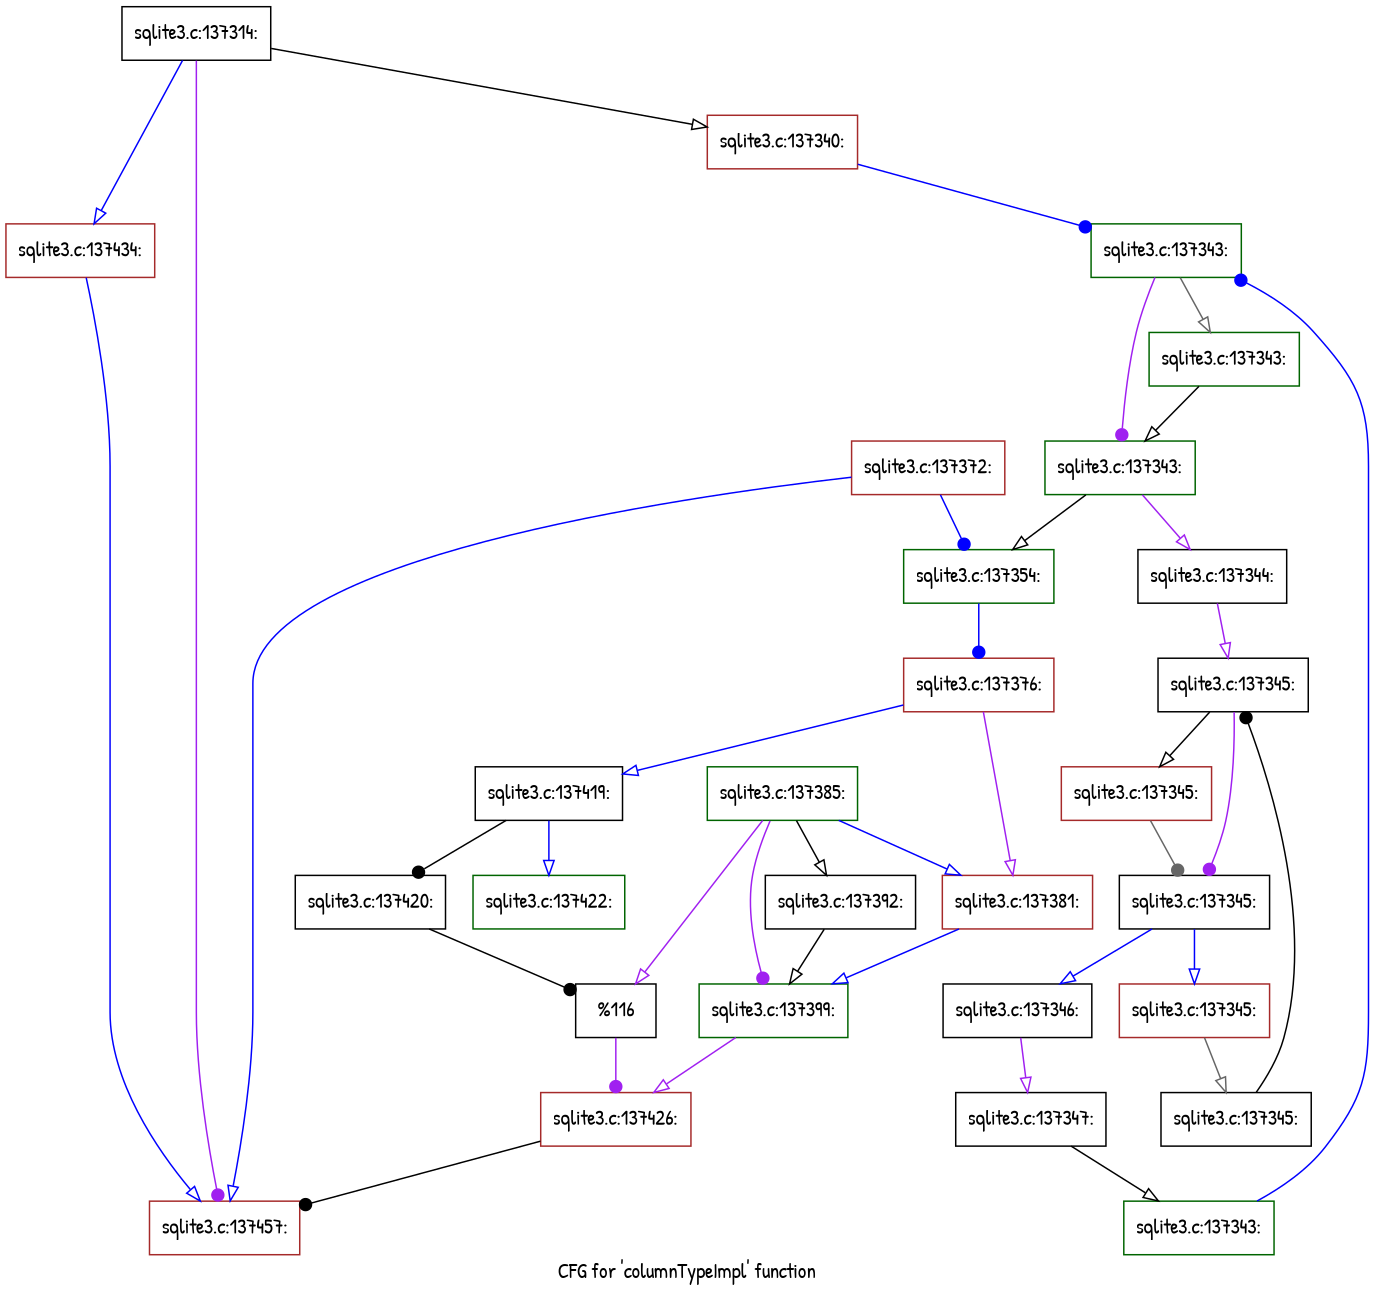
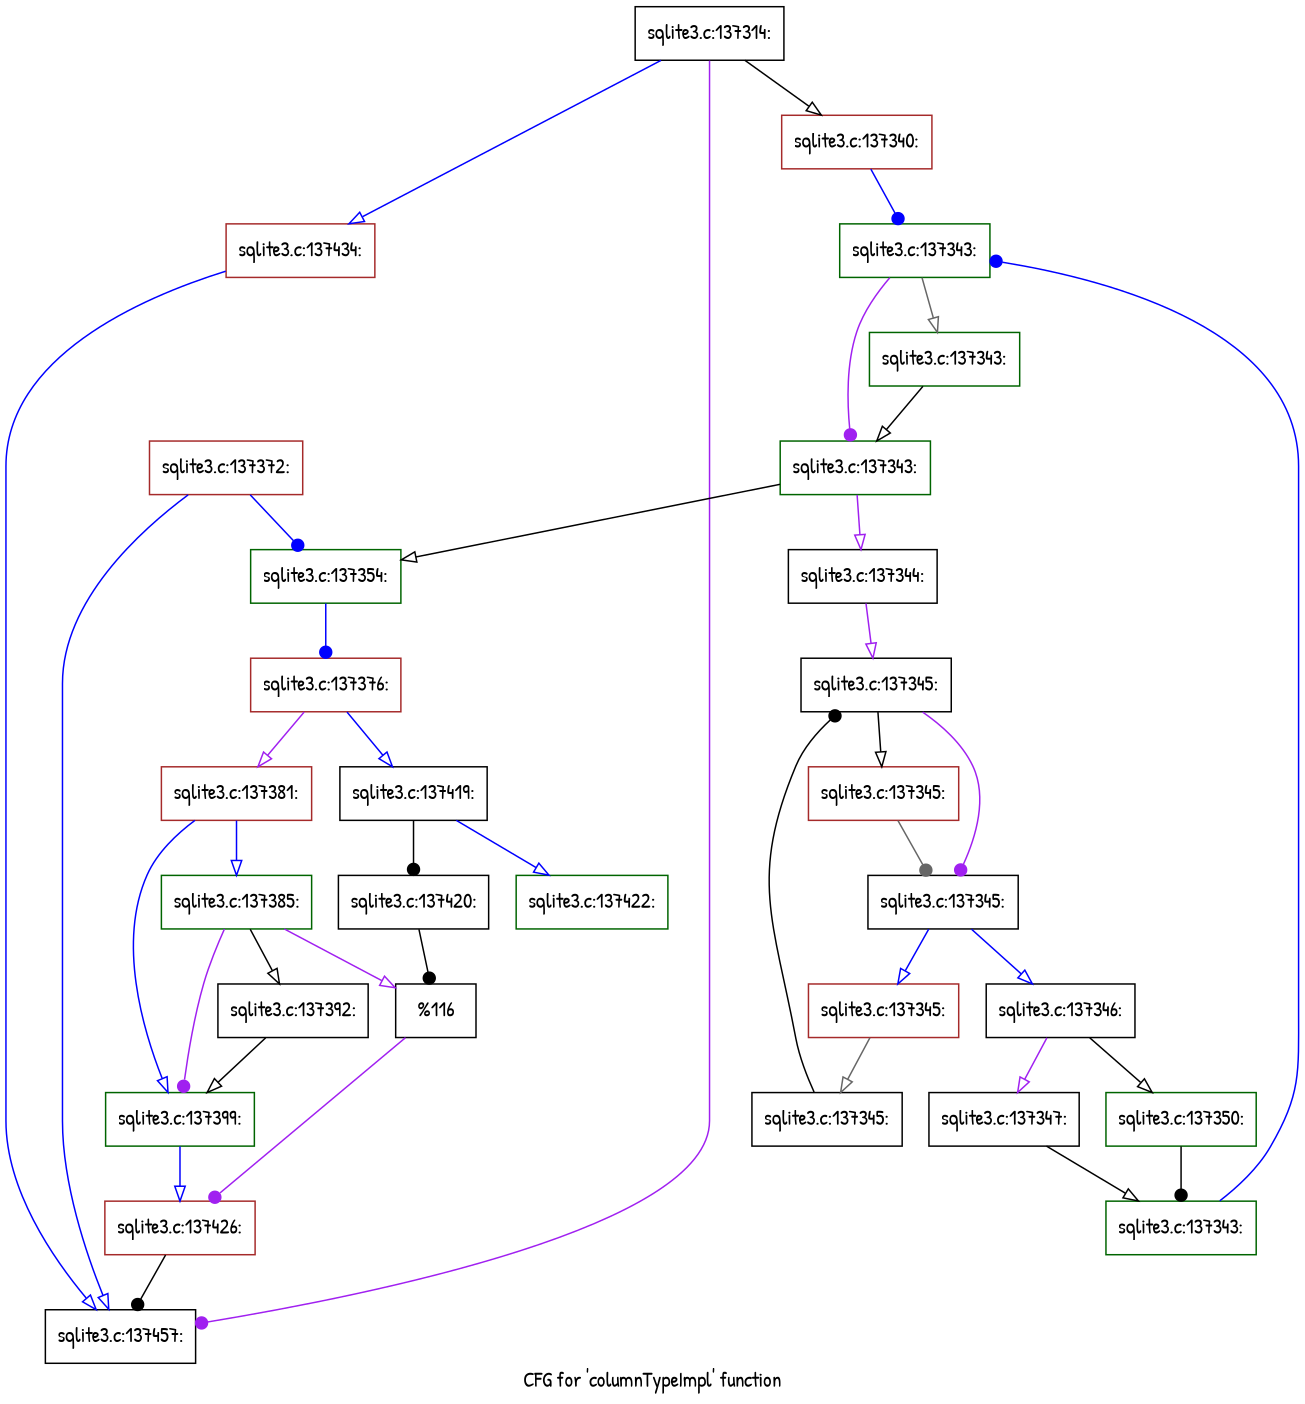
(893, 845) -> (237, 841)
(701, 1061) -> (180, 1166)
none -> (1181, 1119)
(225, 1228) -> (120, 1337)
